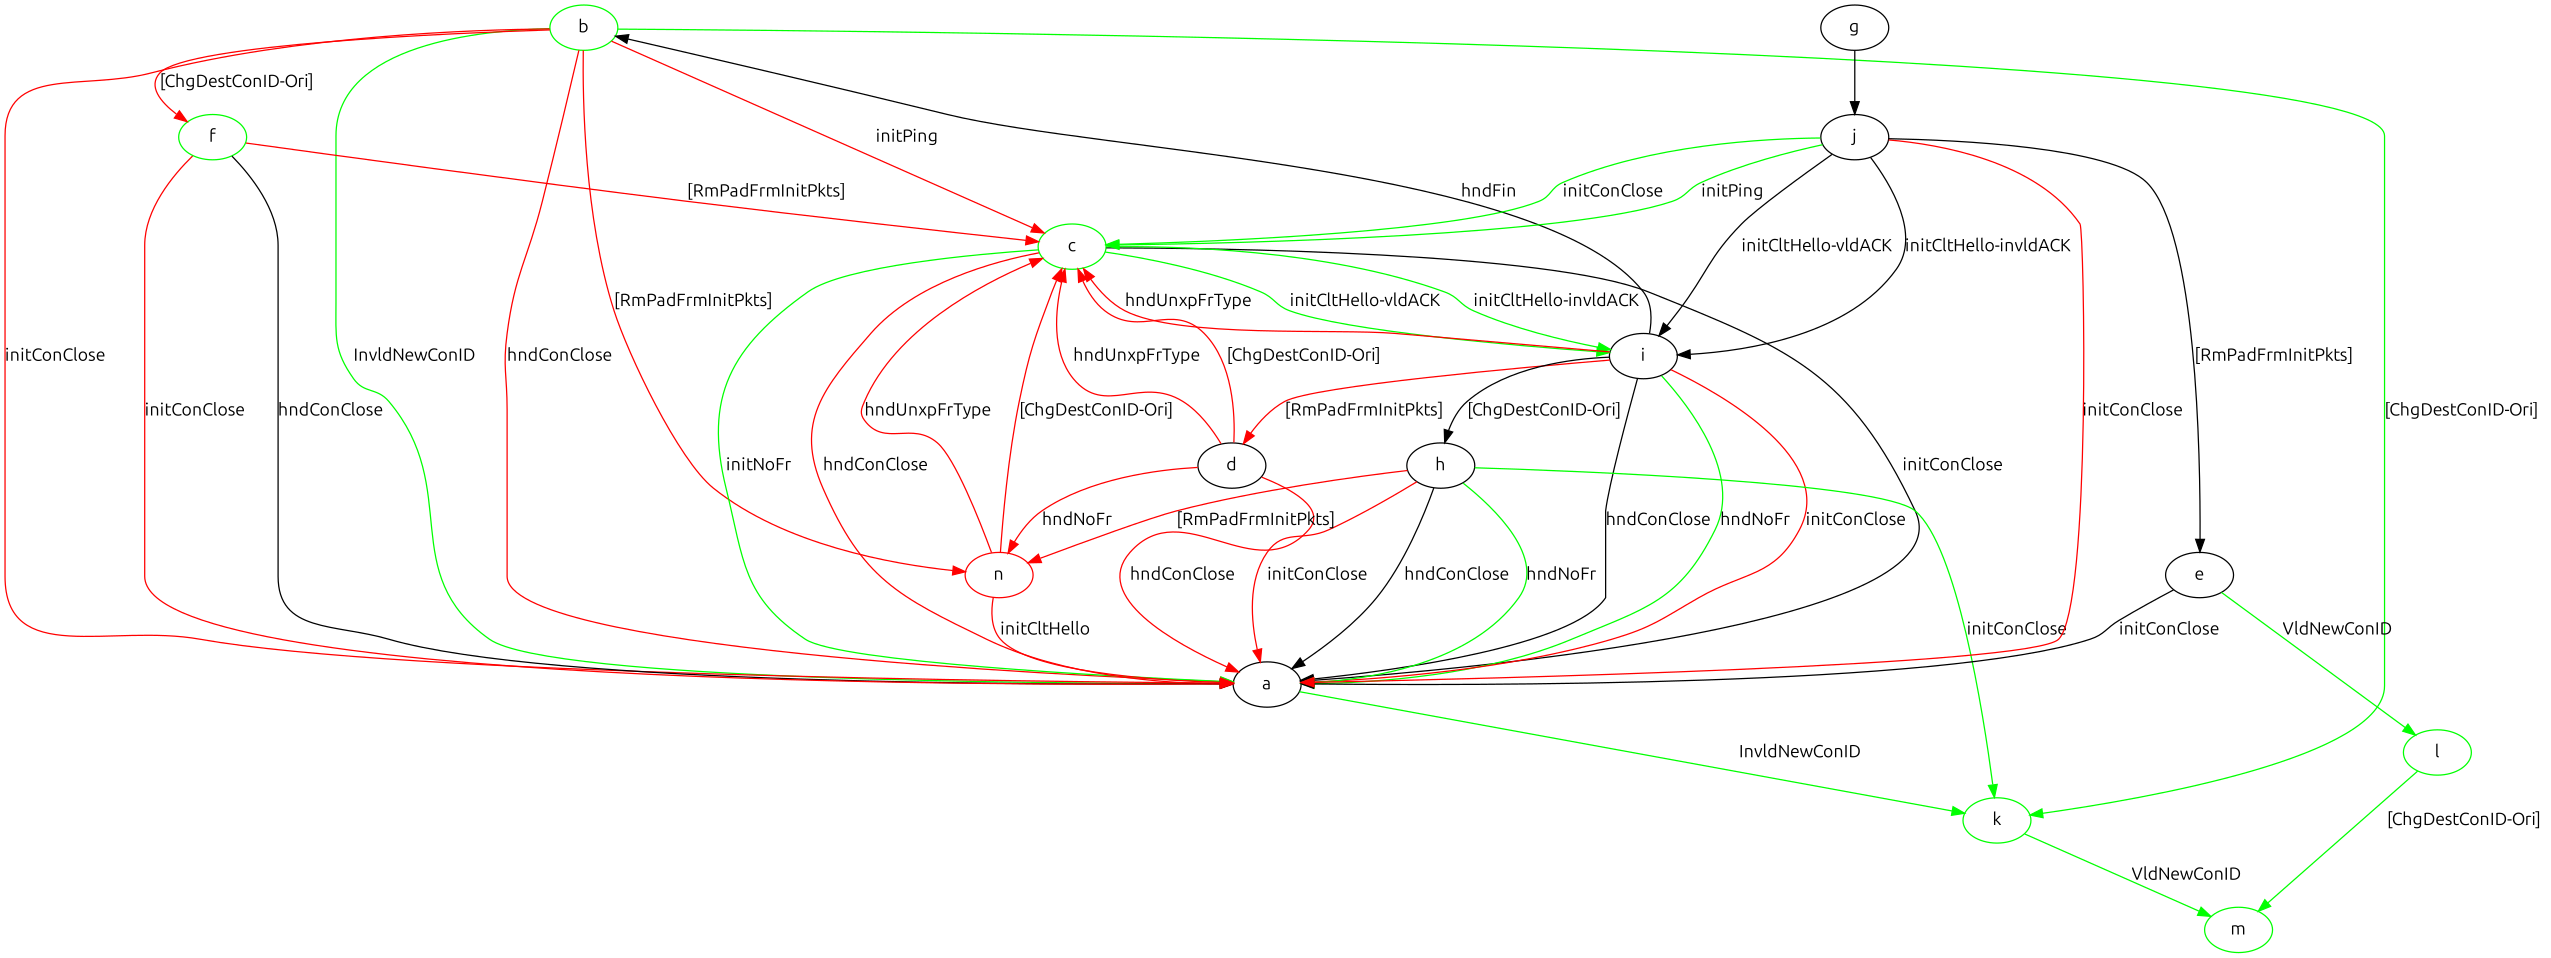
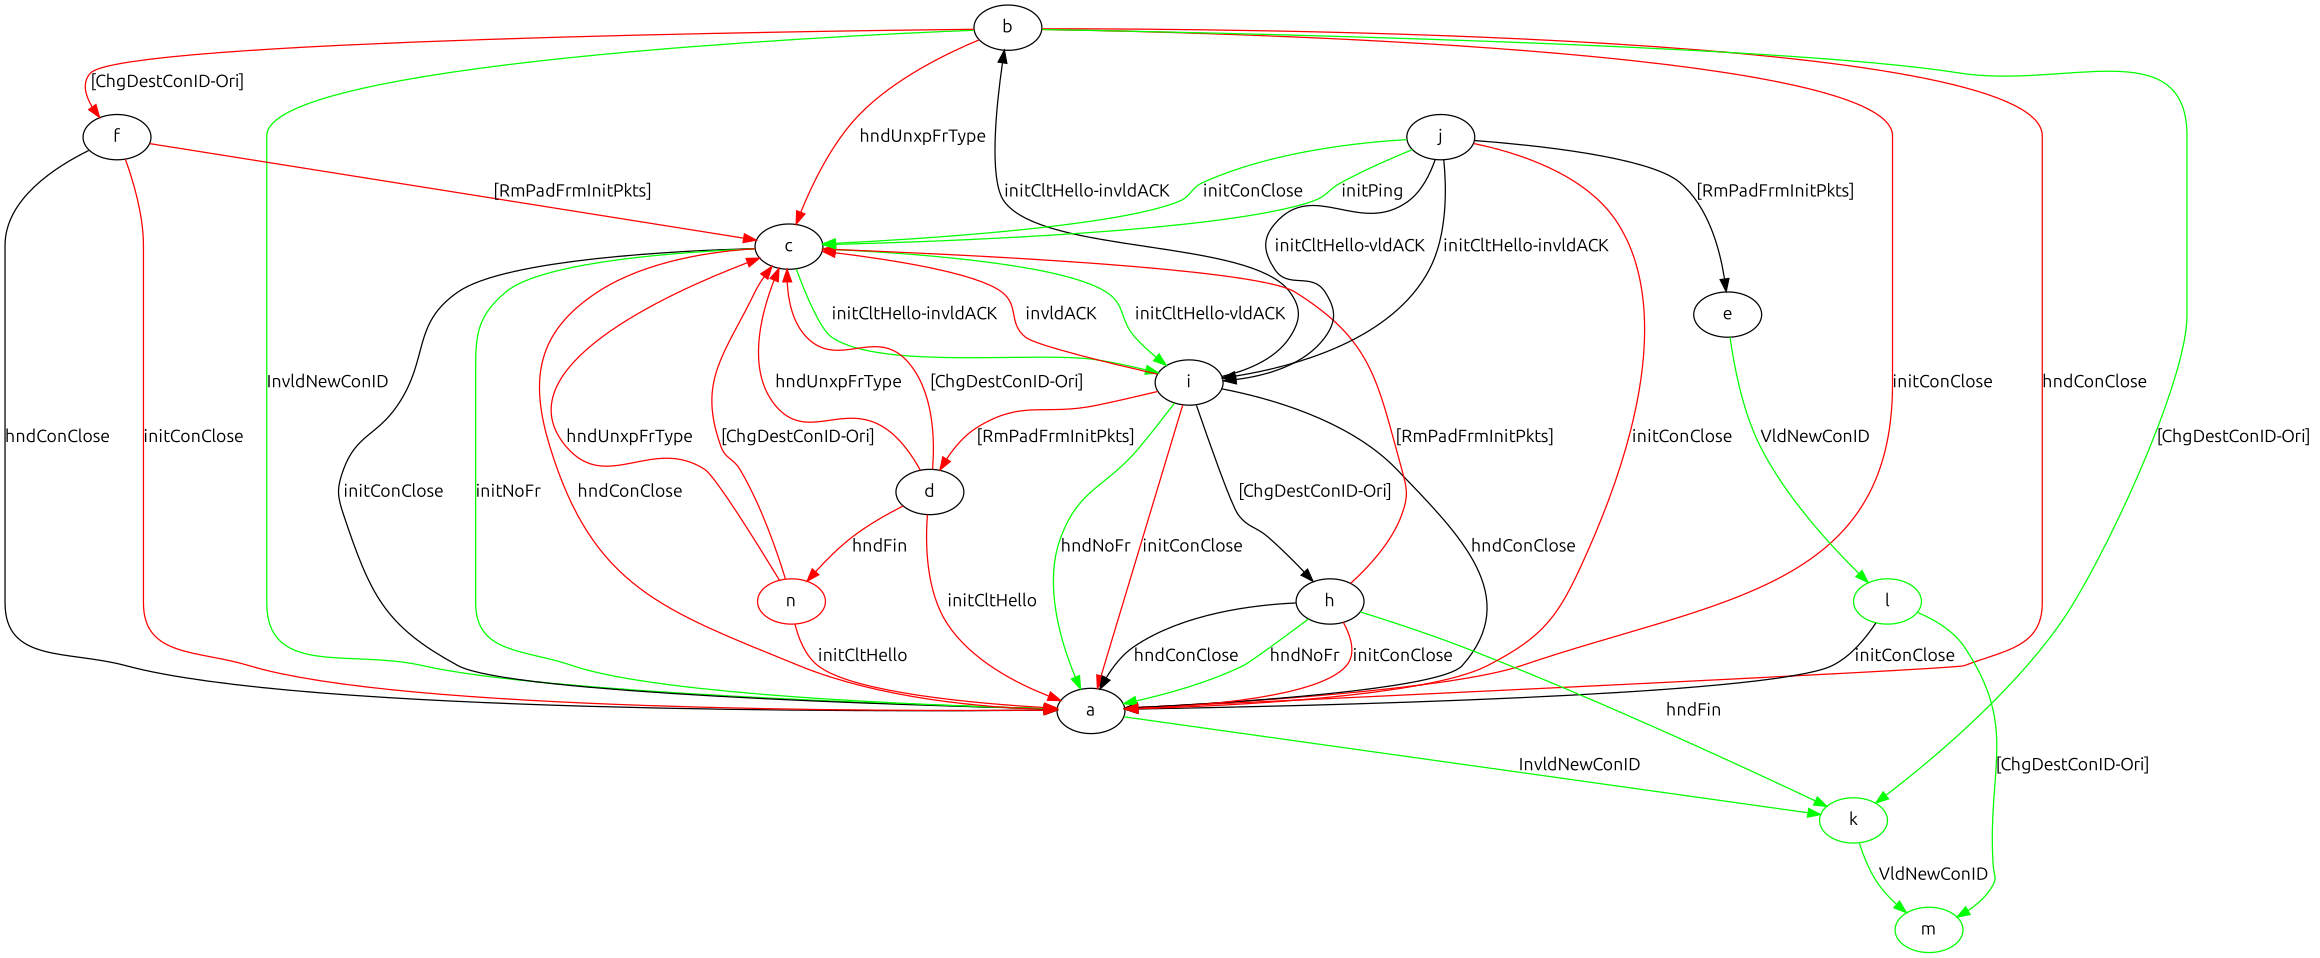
(584, 28) -> (1008, 28)
(1855, 28) -> none
(213, 137) -> (117, 137)
(909, 137) -> (925, 137)
(1491, 192) -> (1089, 192)
(1072, 247) -> (789, 247)
(1190, 301) -> (1063, 315)
(654, 401) -> none
(1221, 501) -> (1239, 278)
(1079, 520) -> (882, 547)
(1185, 575) -> (995, 601)
(2019, 630) -> (1696, 711)
(1752, 678) -> (1517, 698)
